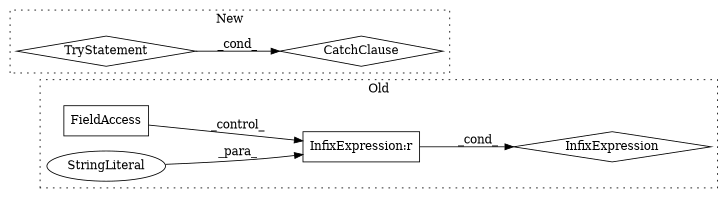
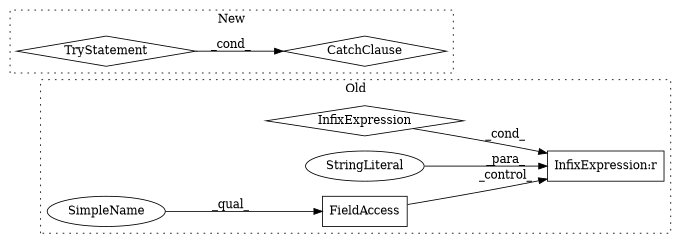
(462, 147) -> (476, 140)
none -> (106, 211)
